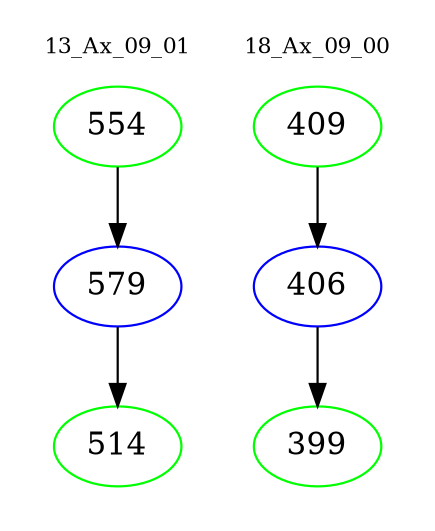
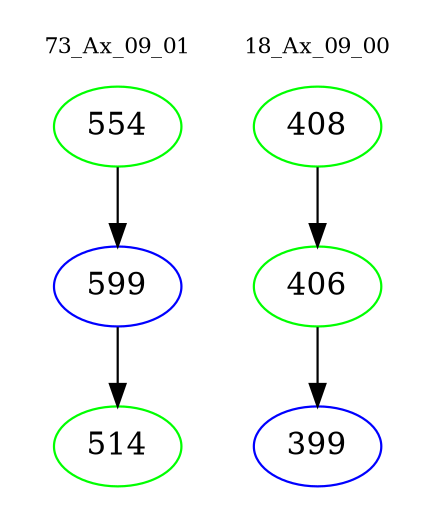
(118, 48) -> (118, 48)
(318, 127) -> (318, 127)
(118, 286) -> (118, 286)
(318, 286) -> (318, 286)
(318, 446) -> (318, 446)
